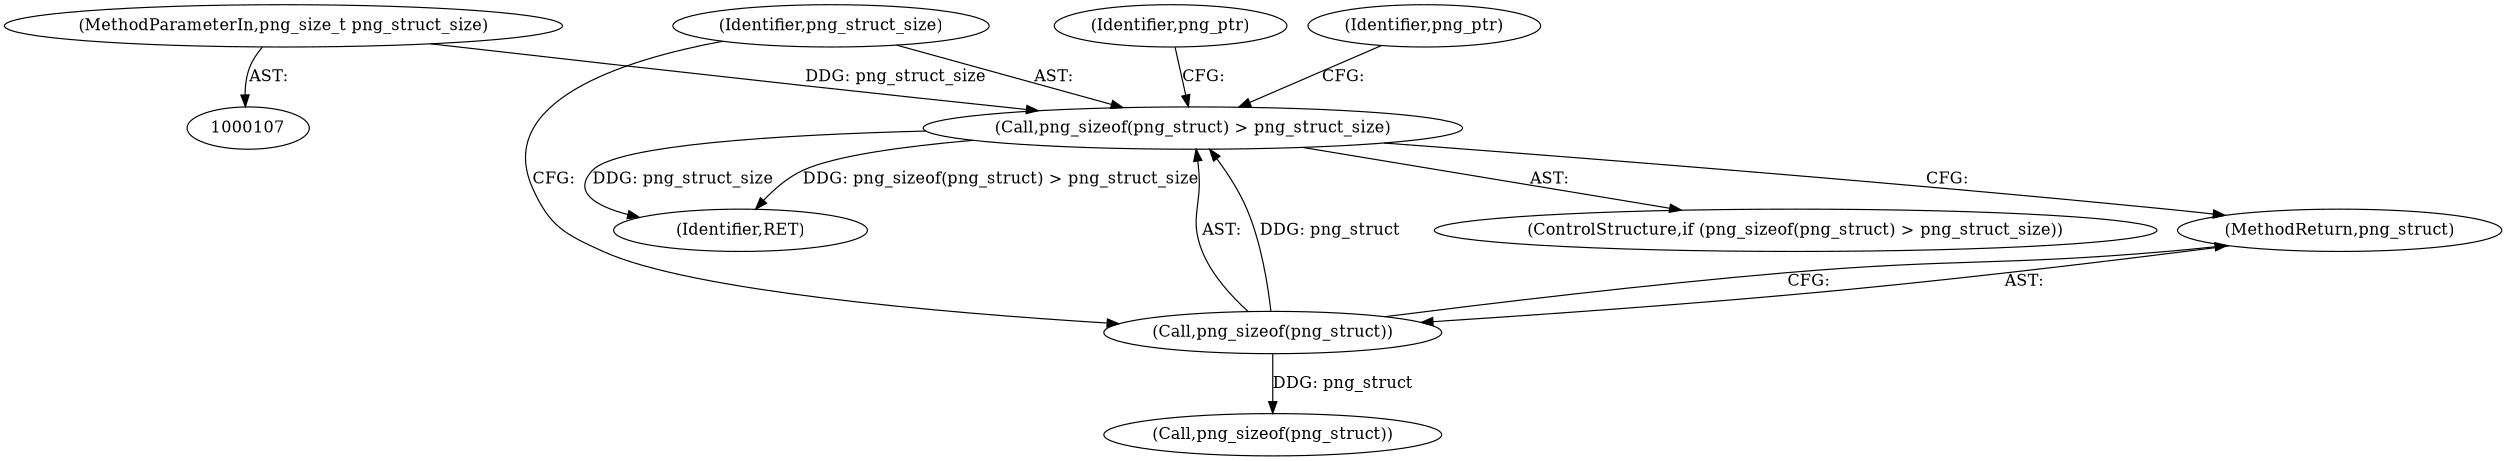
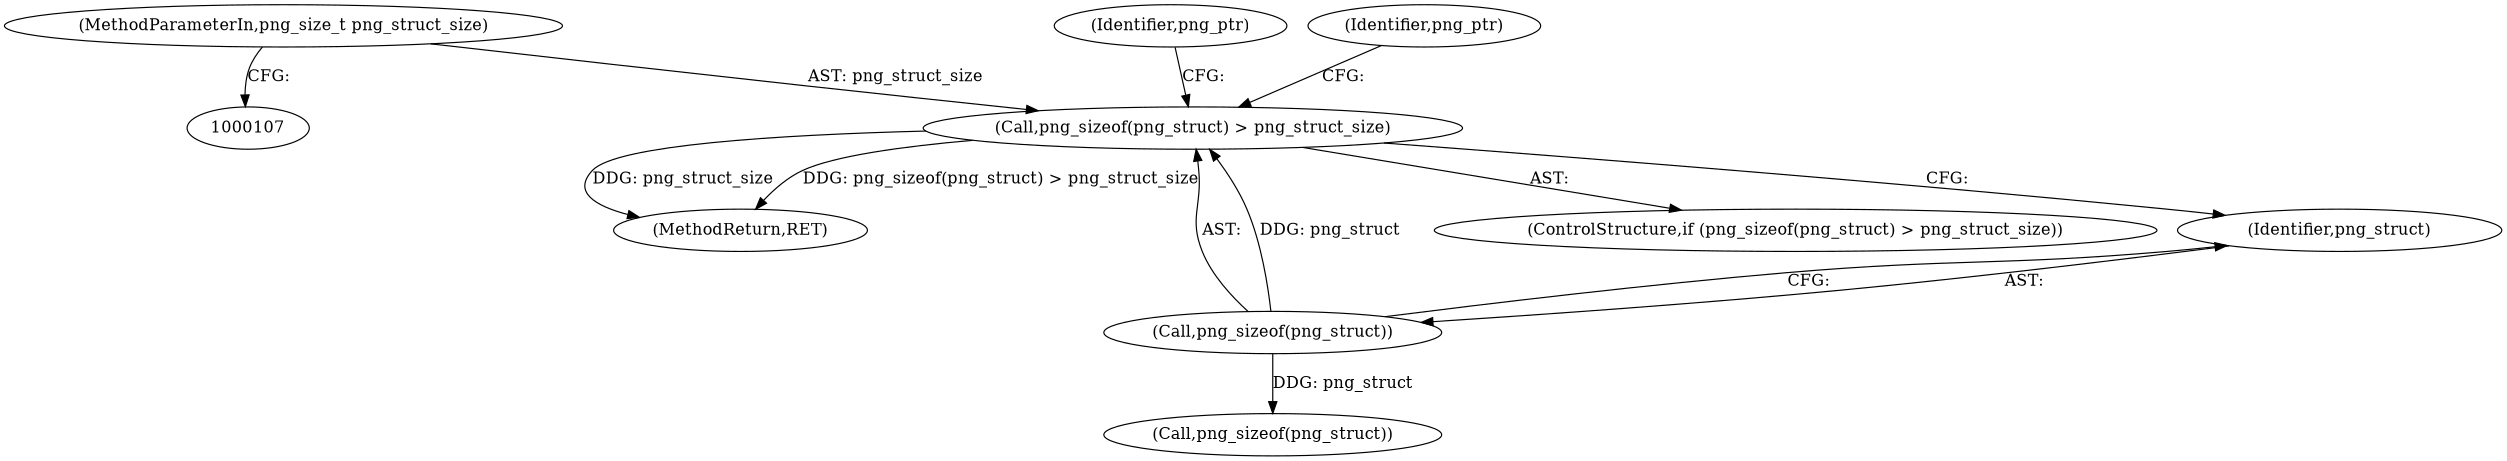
(831, 26) -> none
(272, 77) -> (272, 77)
(896, 77) -> (896, 77)
(741, 230) -> (741, 230)
(2340, 230) -> (2340, 230)
